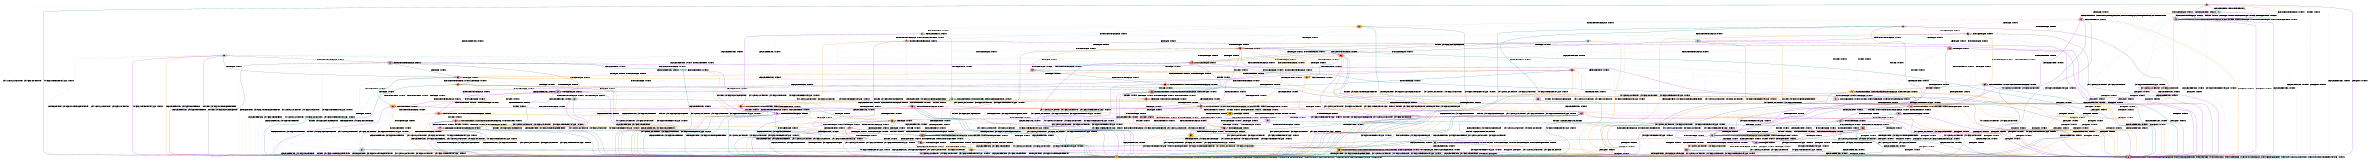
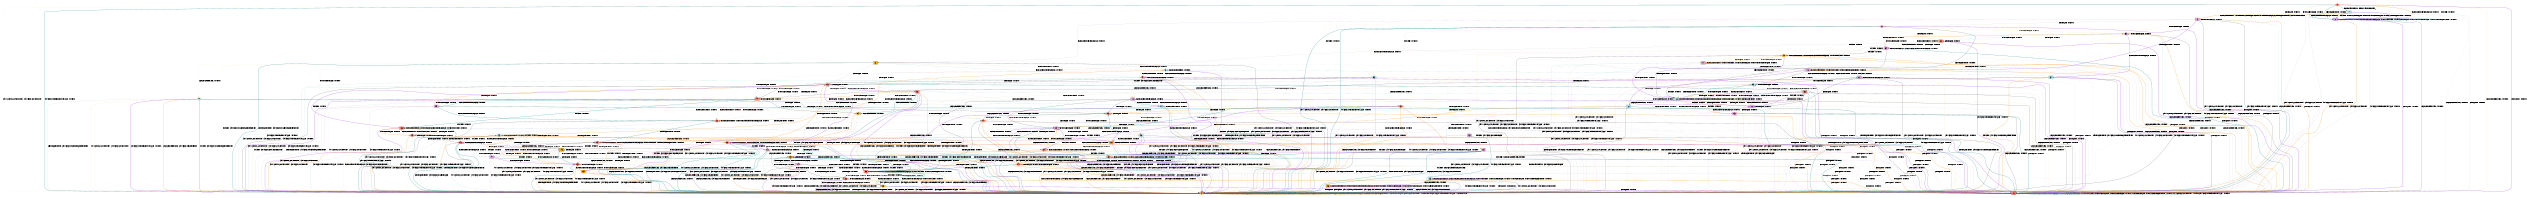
(1286, 53) -> (842, 102)
(224, 56) -> (199, 99)
(307, 59) -> none
(2152, 99) -> (2219, 135)
(414, 131) -> (1336, 131)
